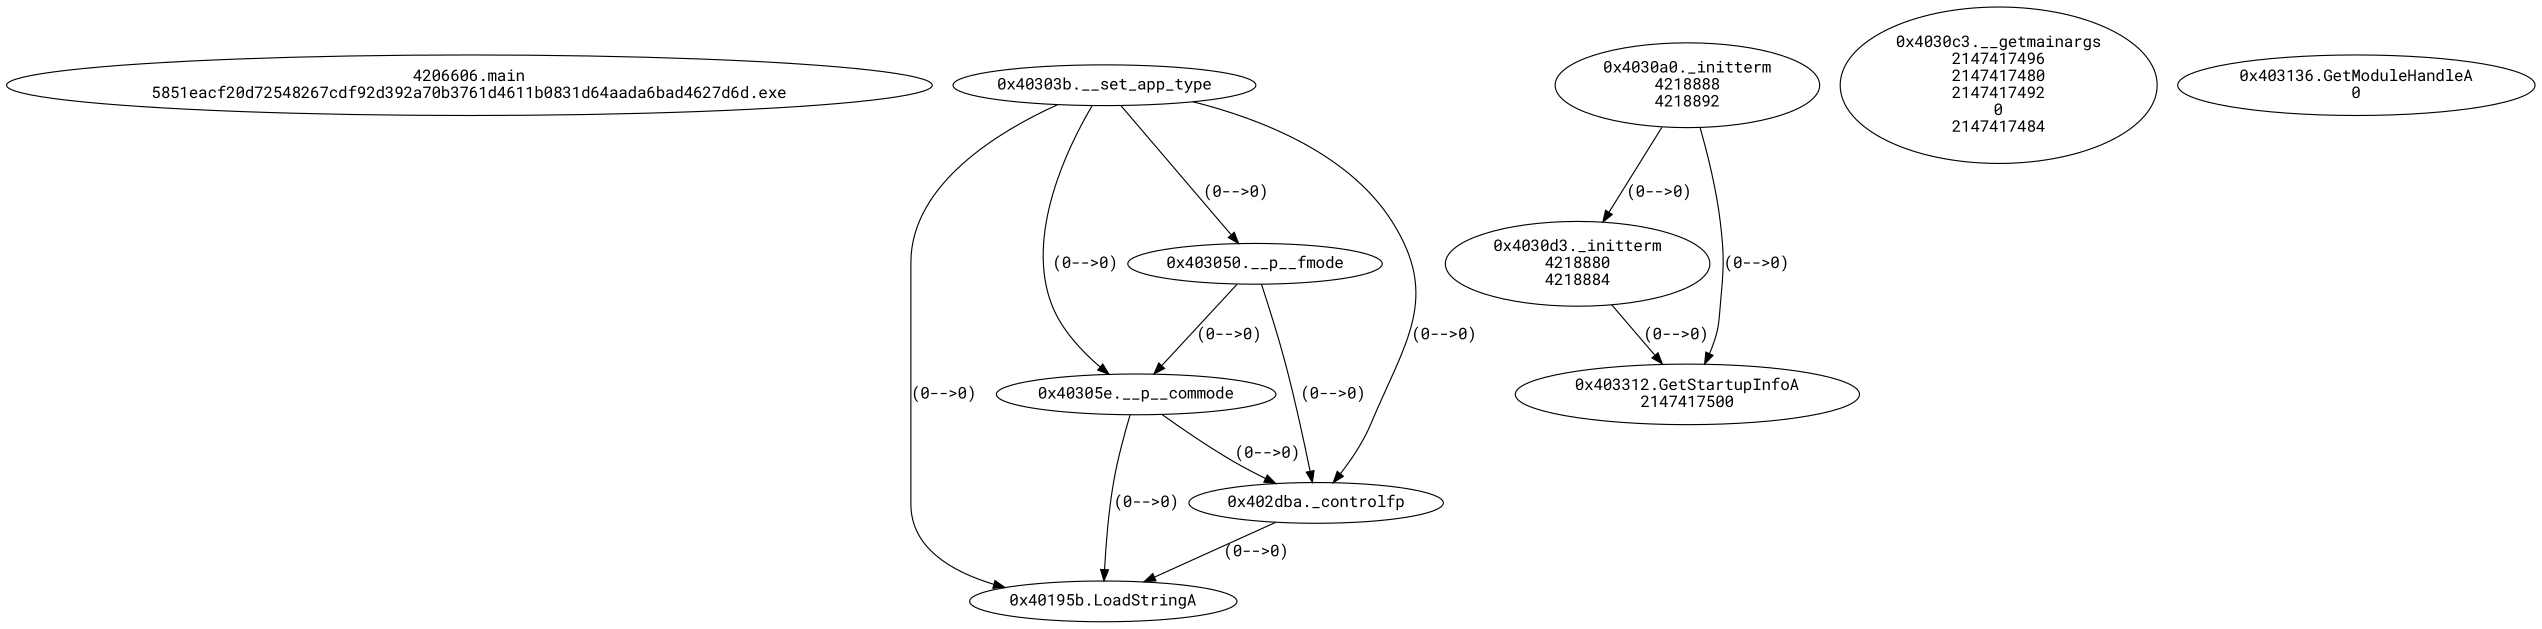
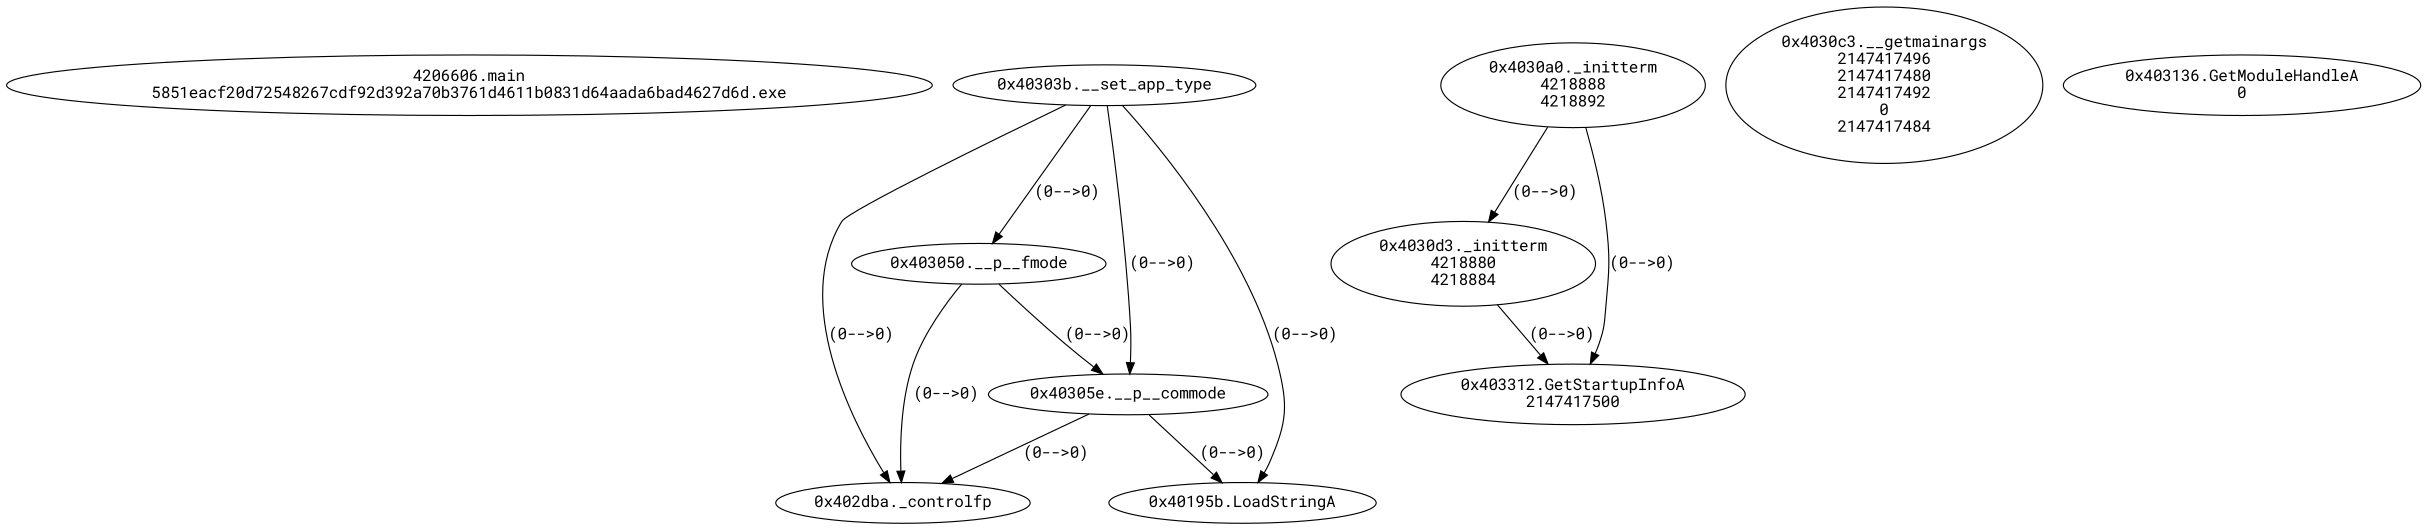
(1215, 550) -> none
